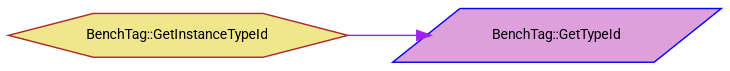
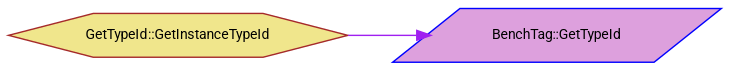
(178, 35) -> (178, 35)
